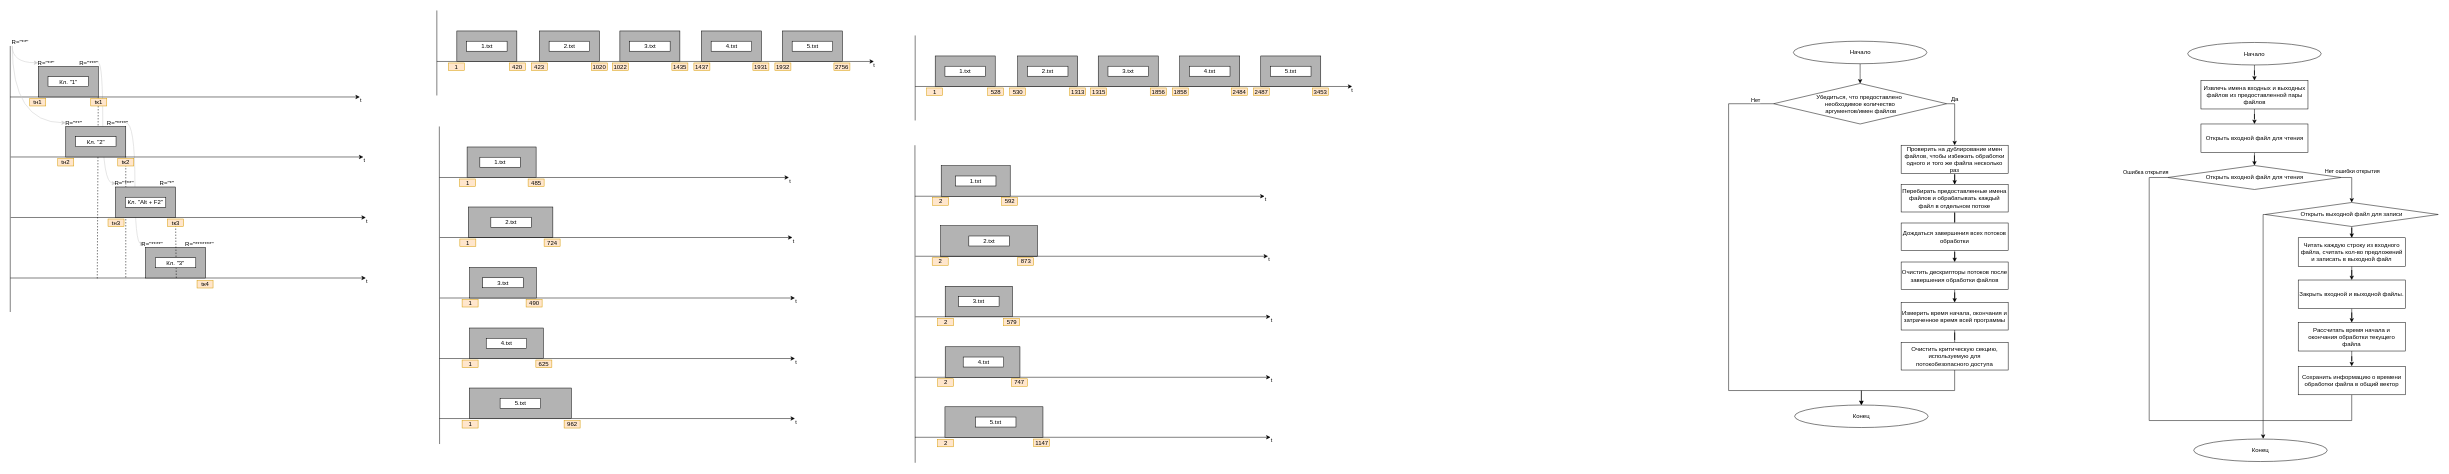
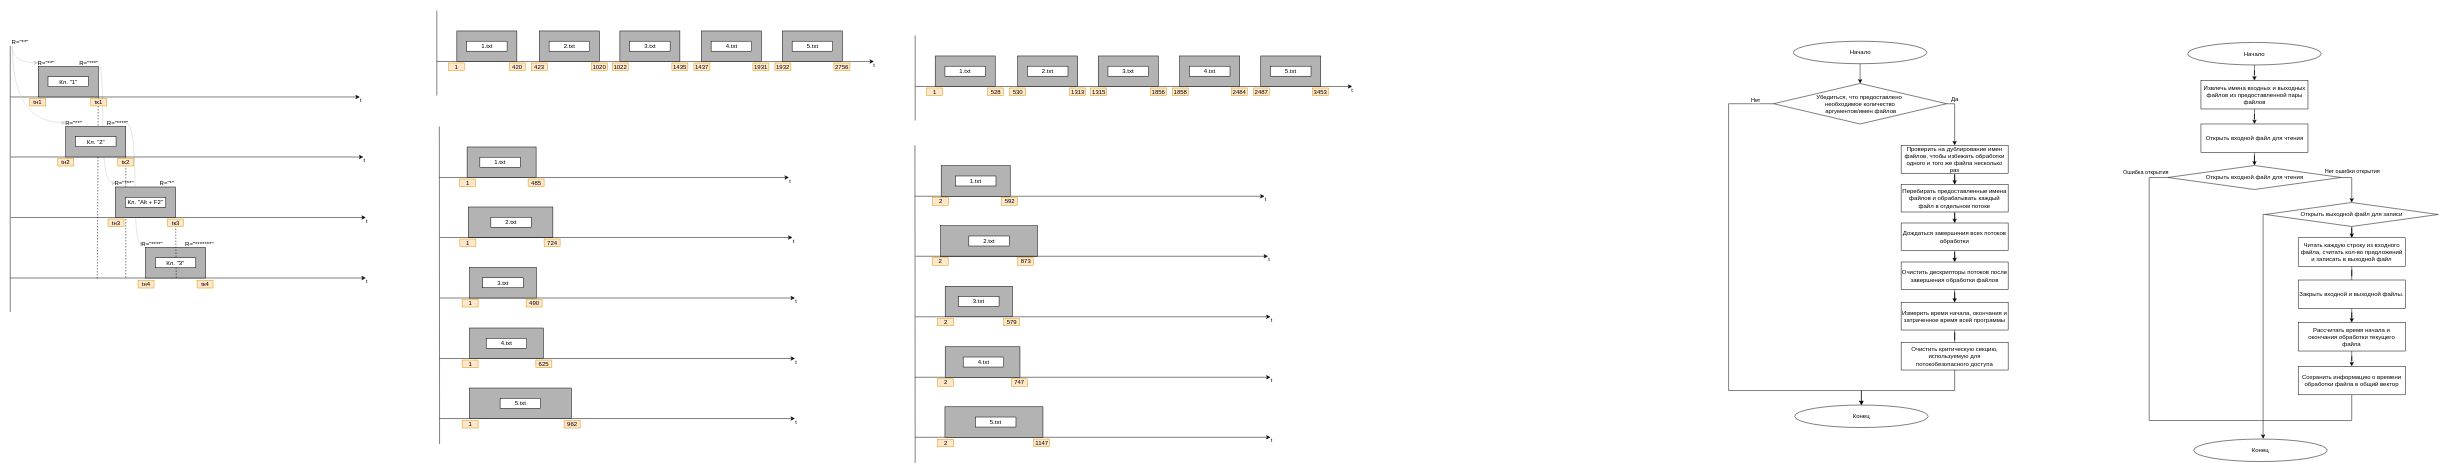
(1954, 219) -> (1954, 218)
(2351, 275) -> (2351, 277)
none -> (146, 284)
